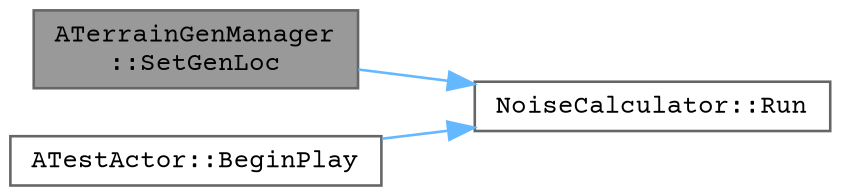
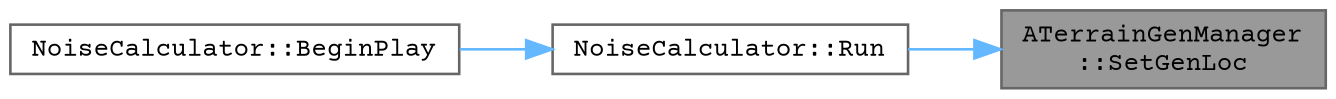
(403, 75) -> (941, 49)
(196, 161) -> (235, 49)
